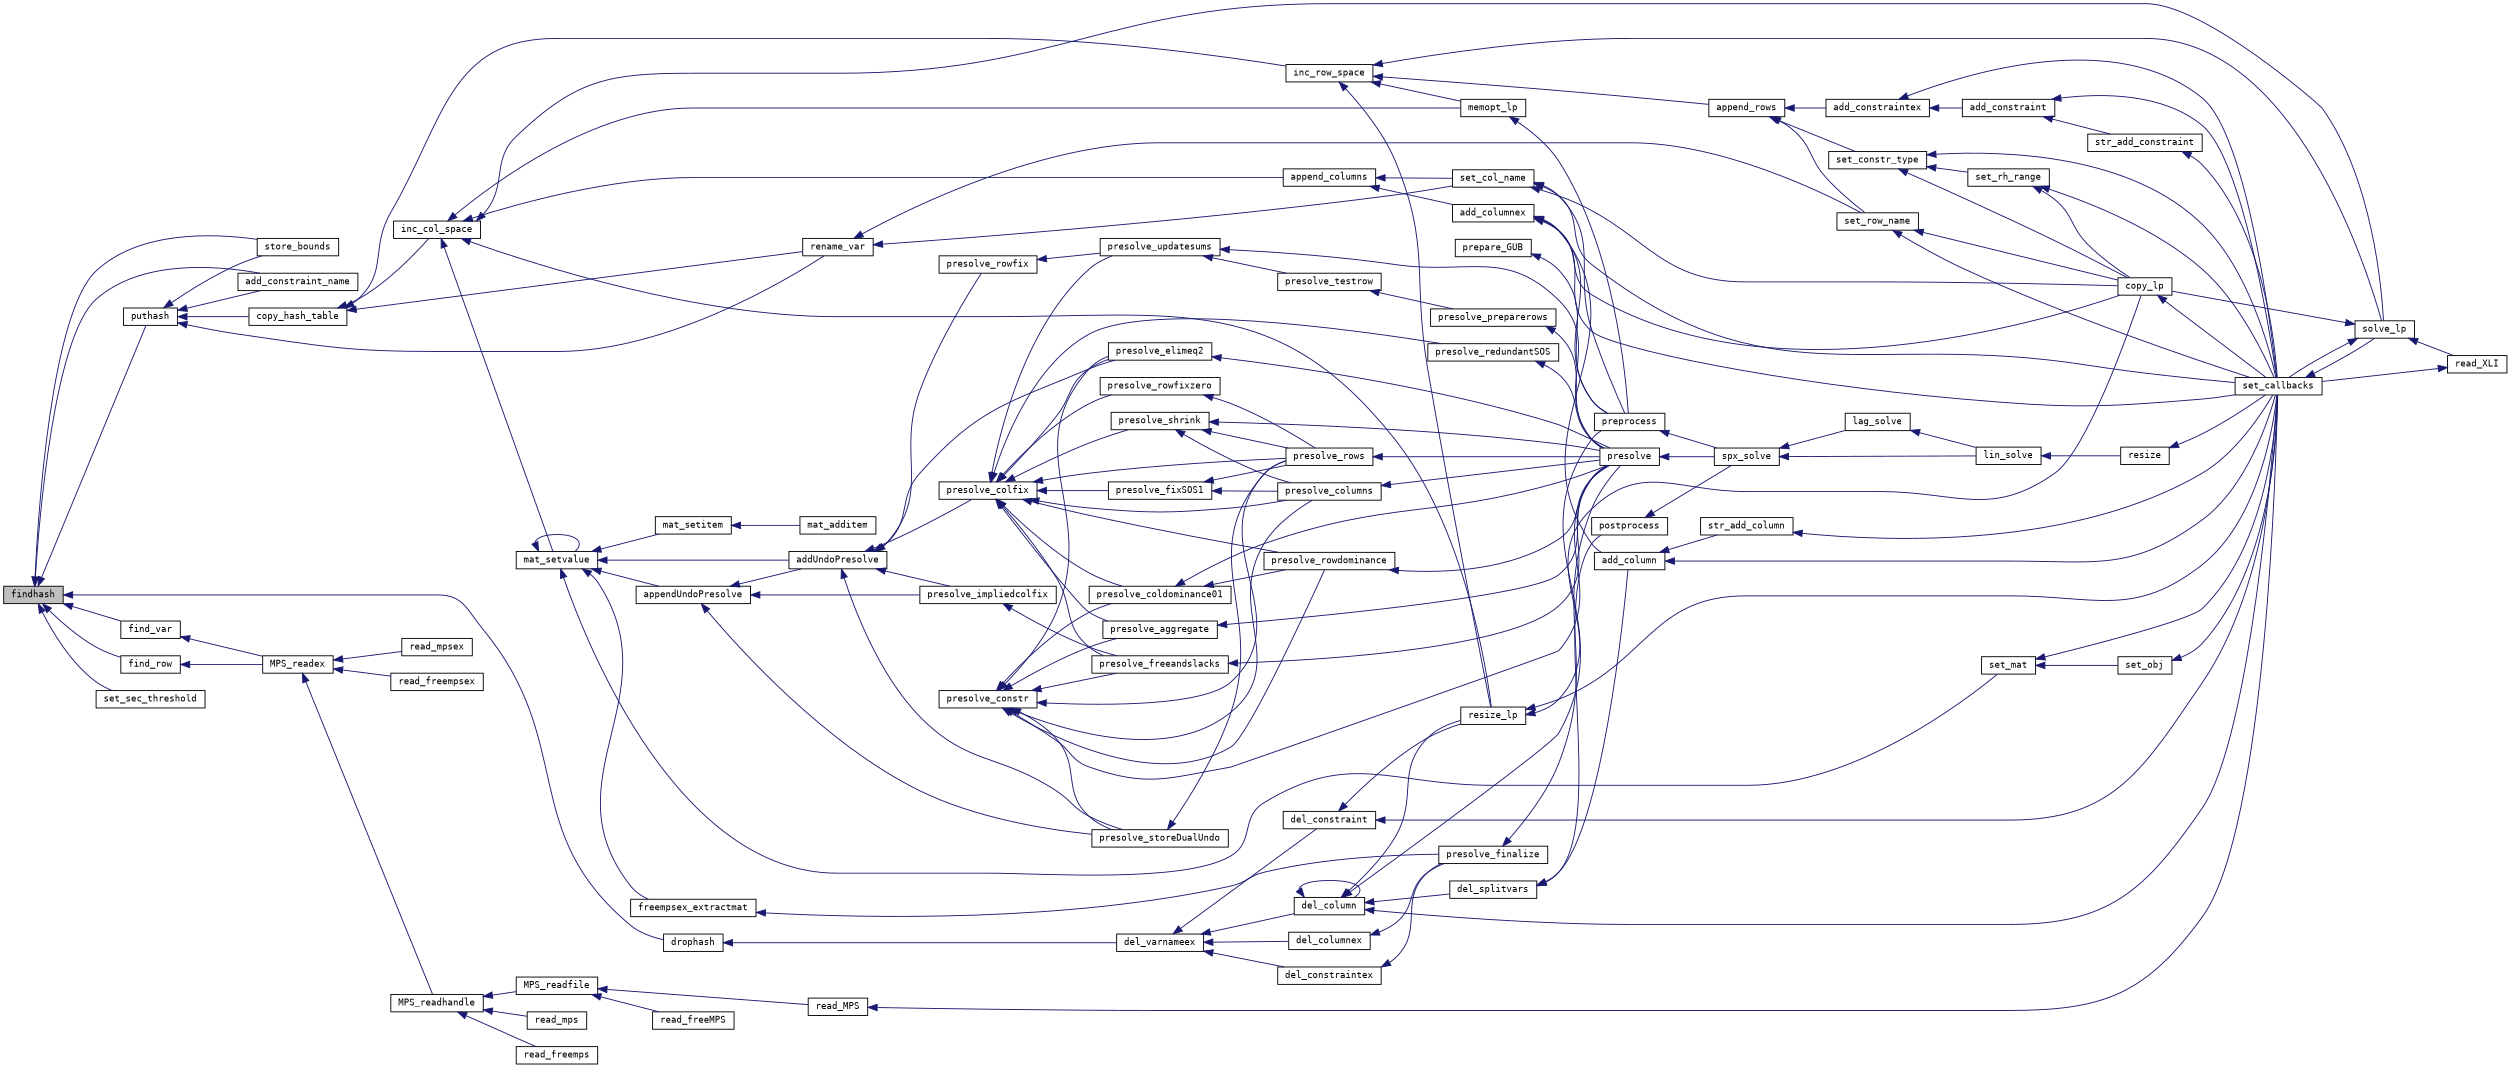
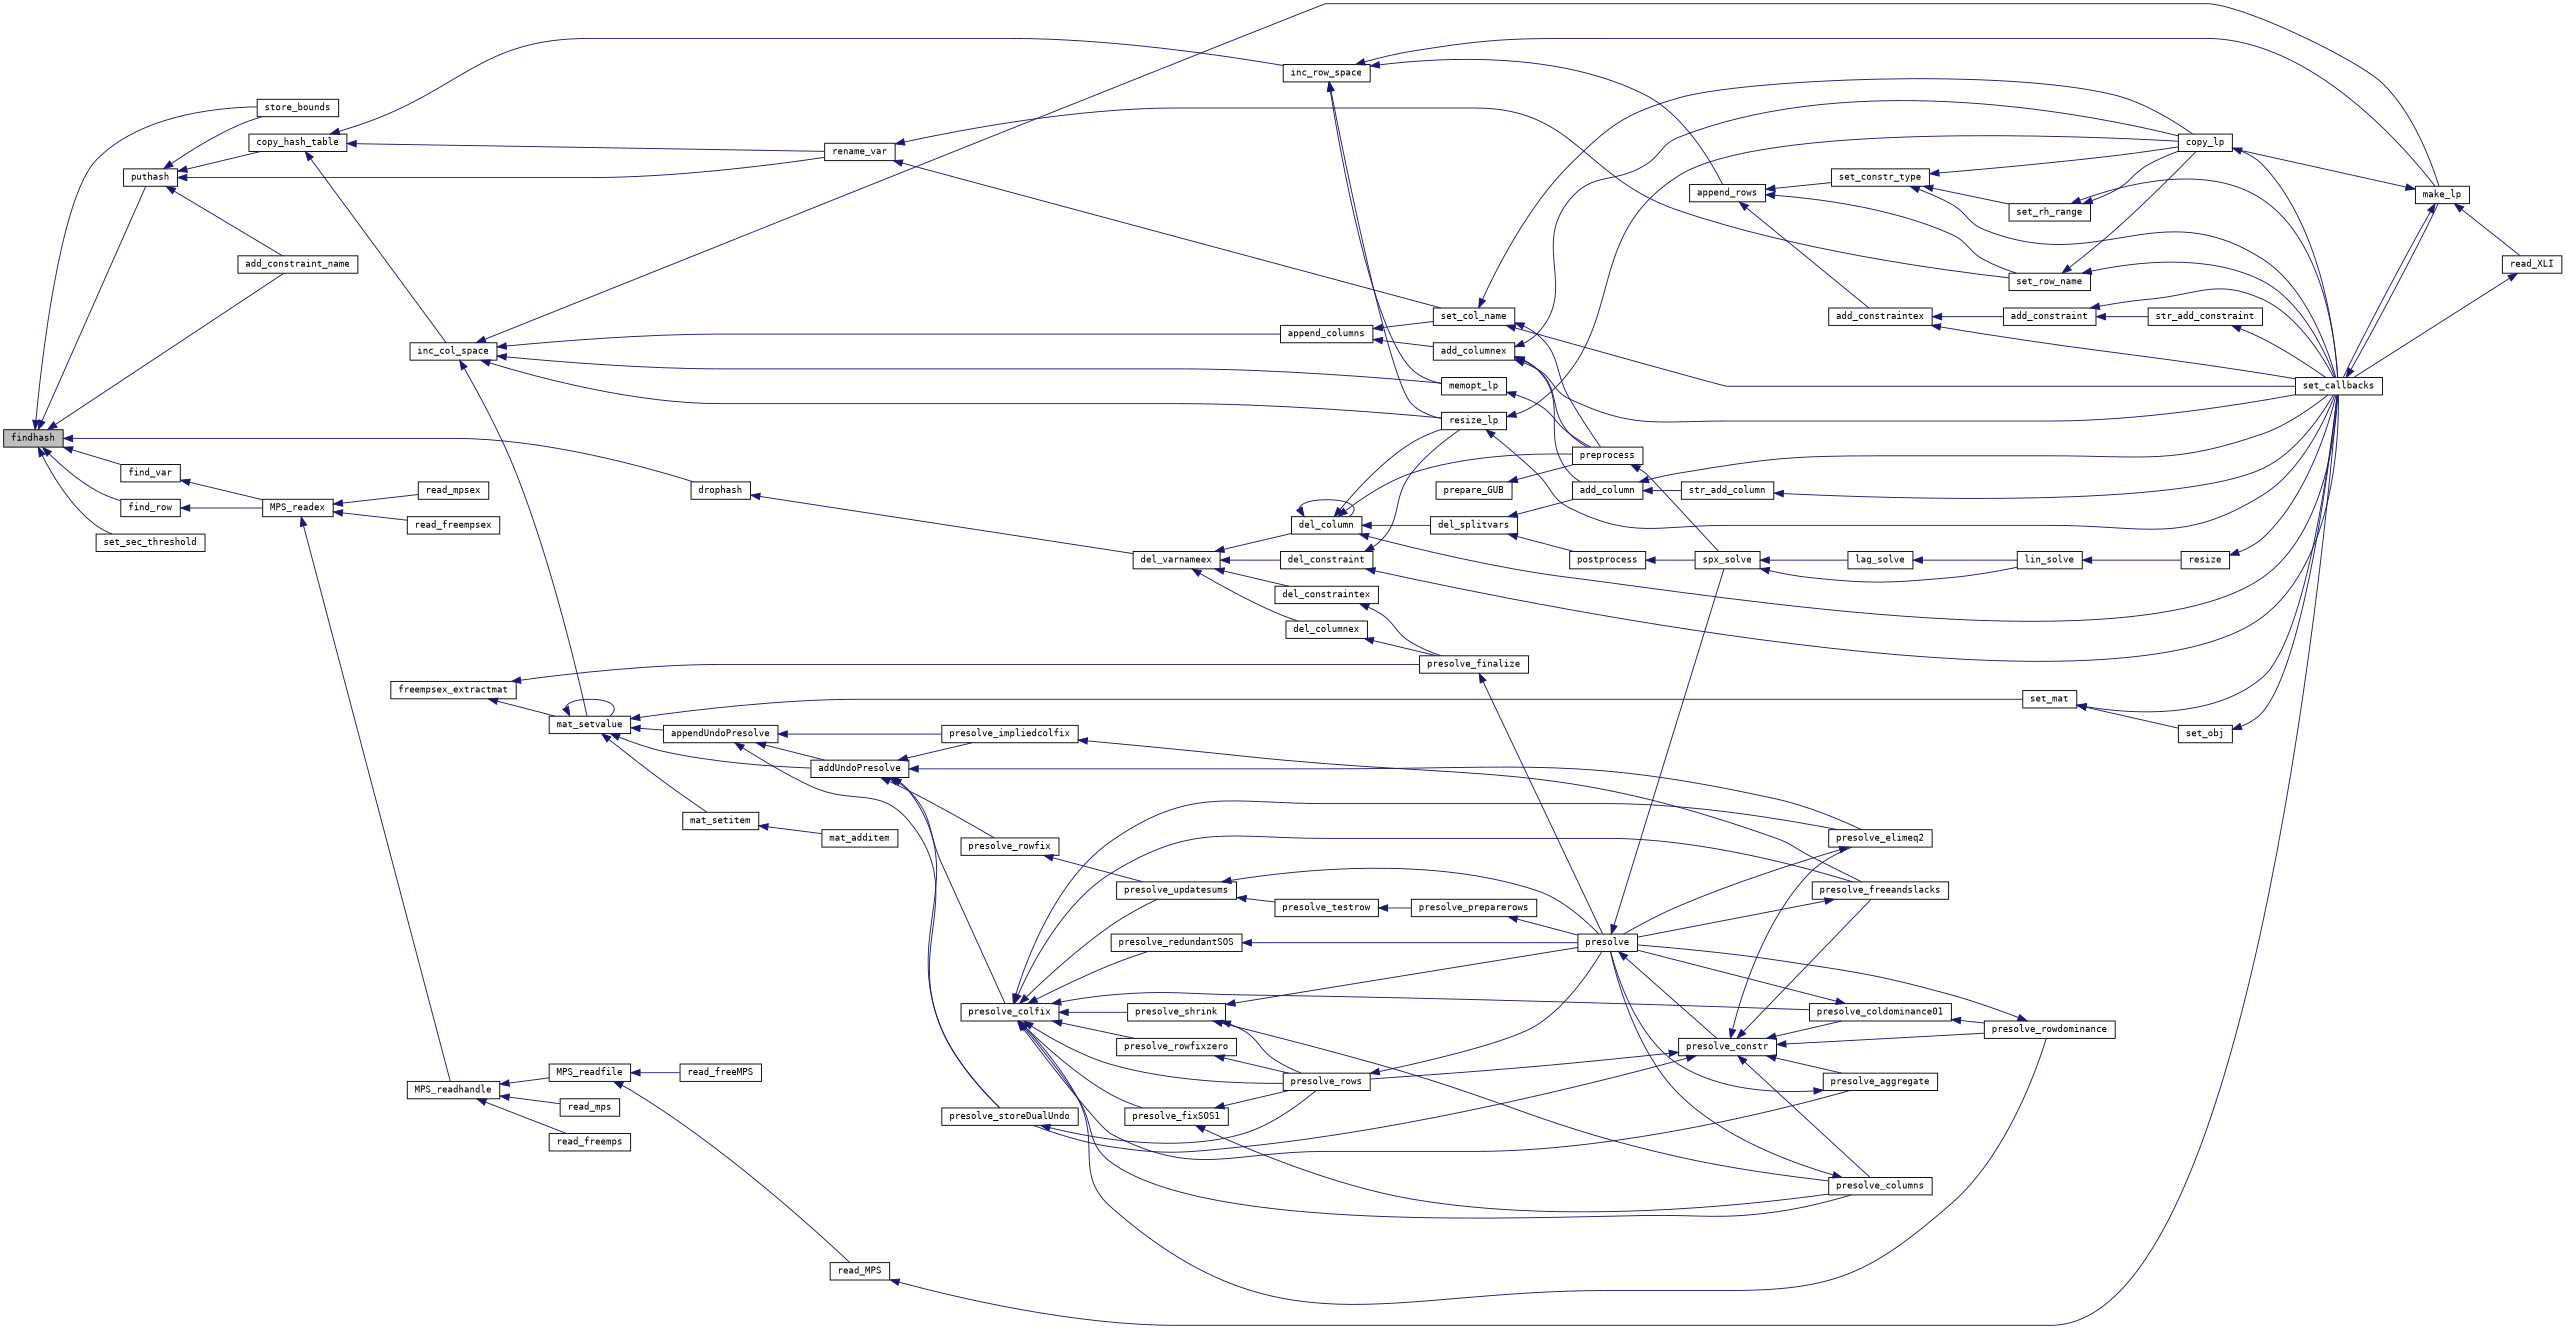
(2385, 330) -> (2442, 195)
(1377, 716) -> (1671, 998)
(610, 740) -> (526, 709)
